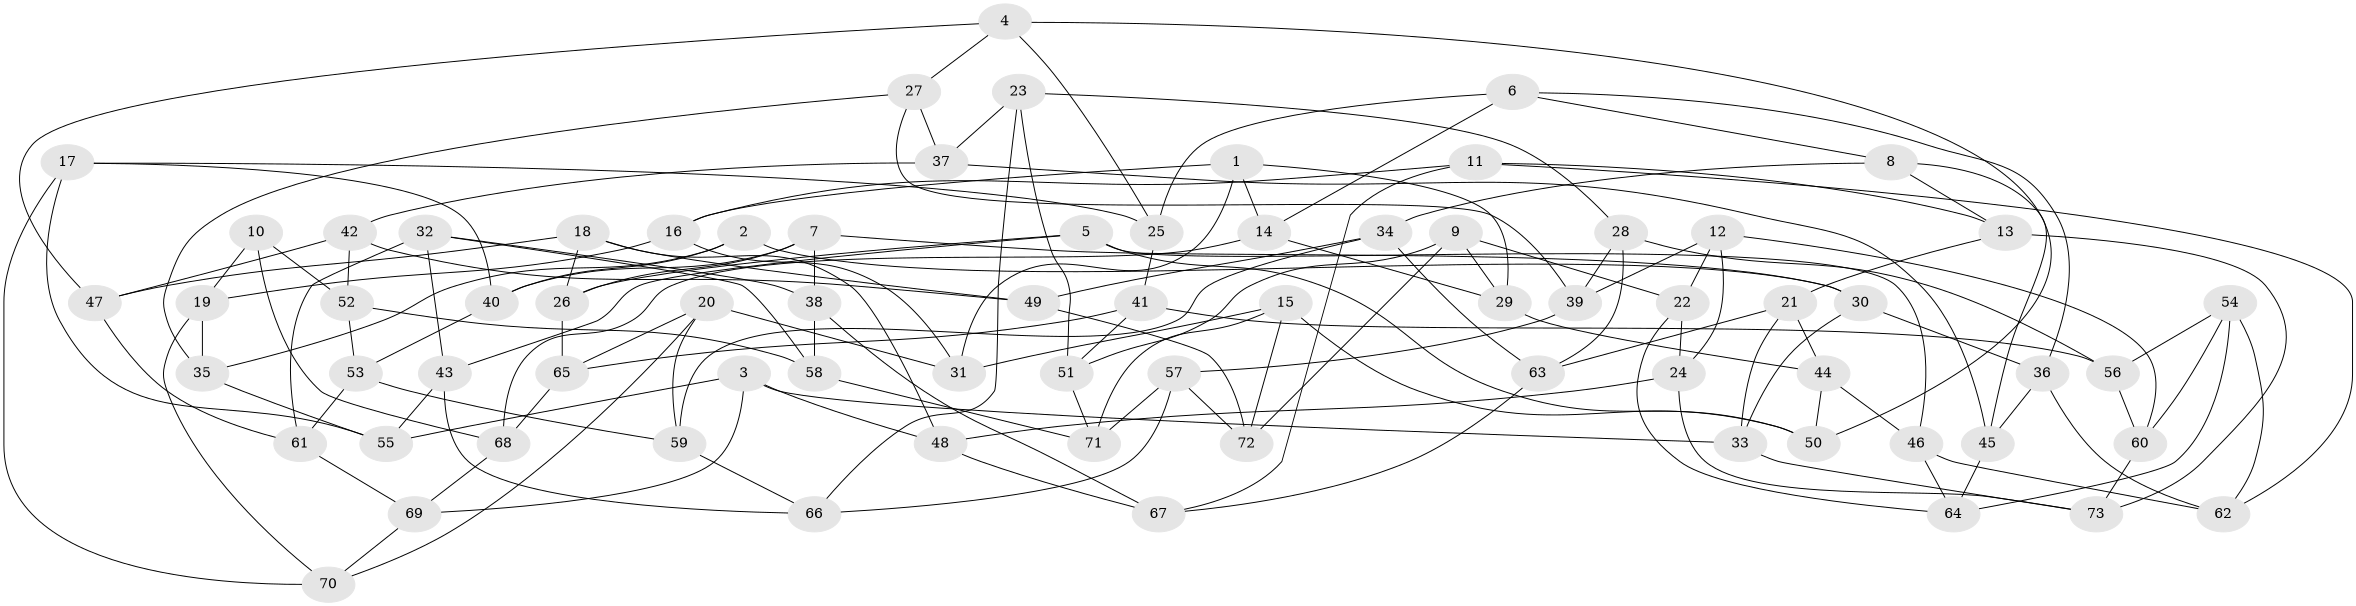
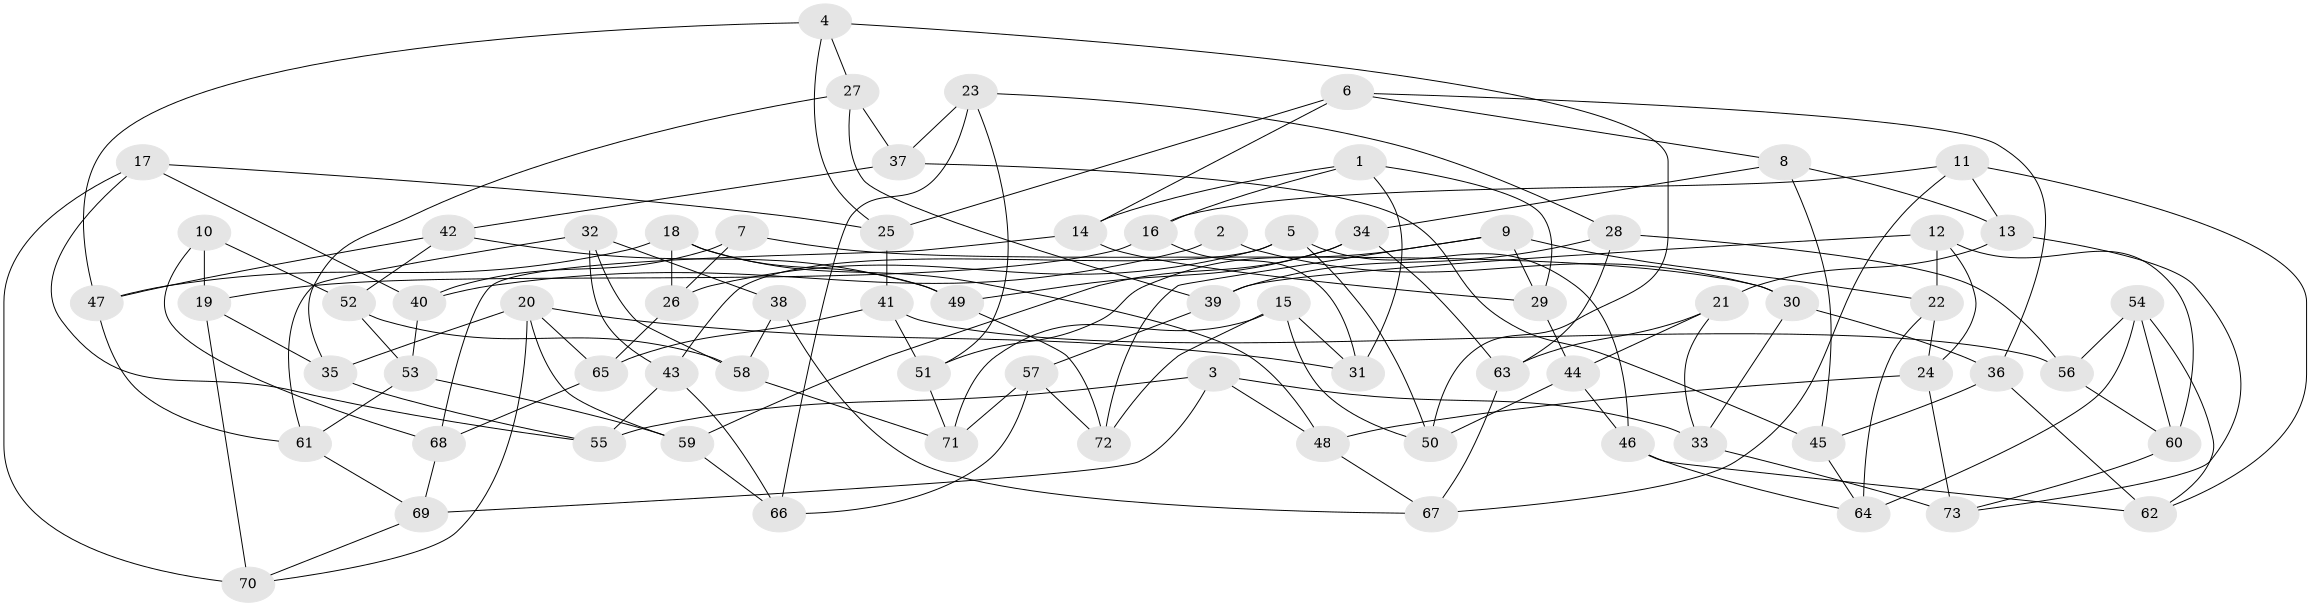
(814, 268) -> none
(470, 282) -> (428, 337)
